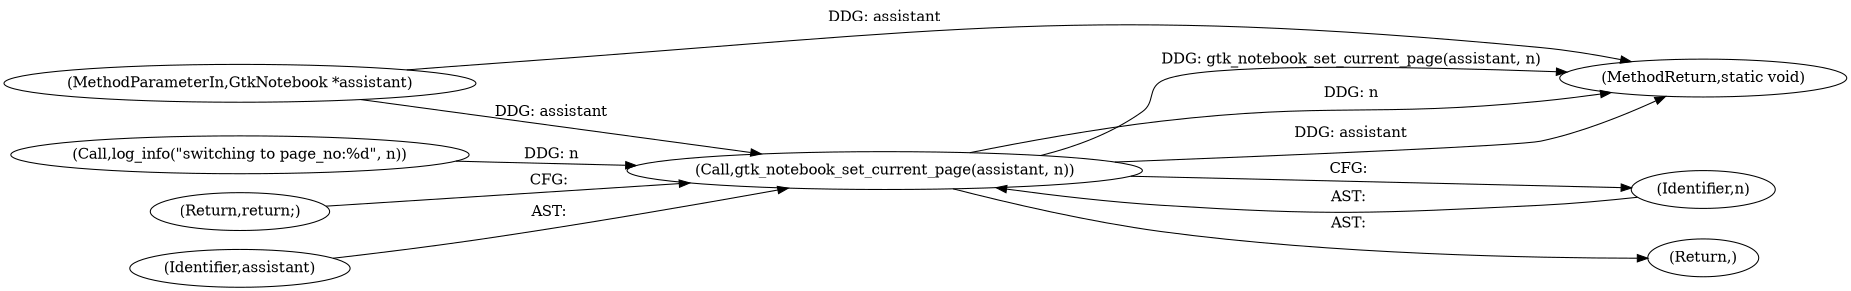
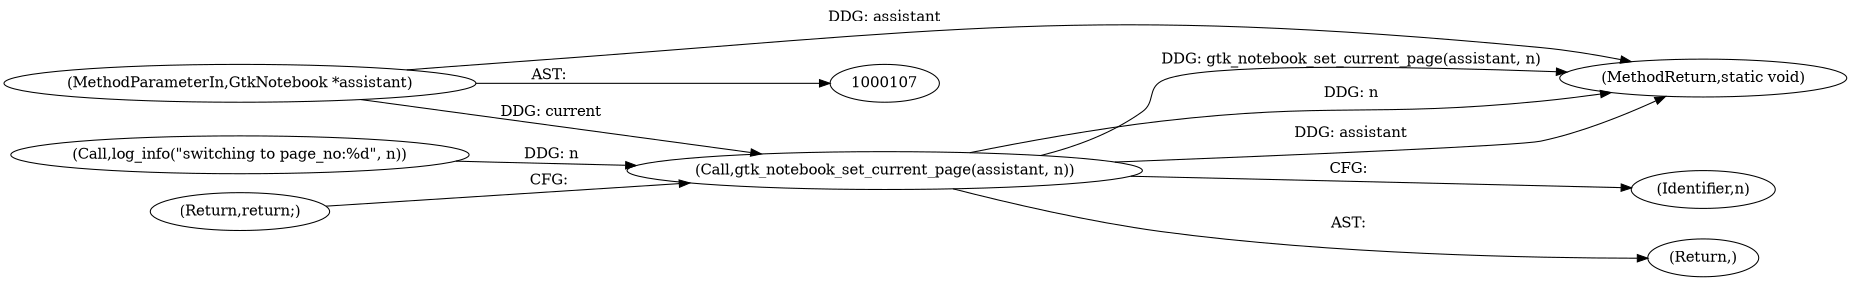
none -> (885, 83)
(551, 112) -> (551, 112)
(1322, 212) -> none
(240, 268) -> none
